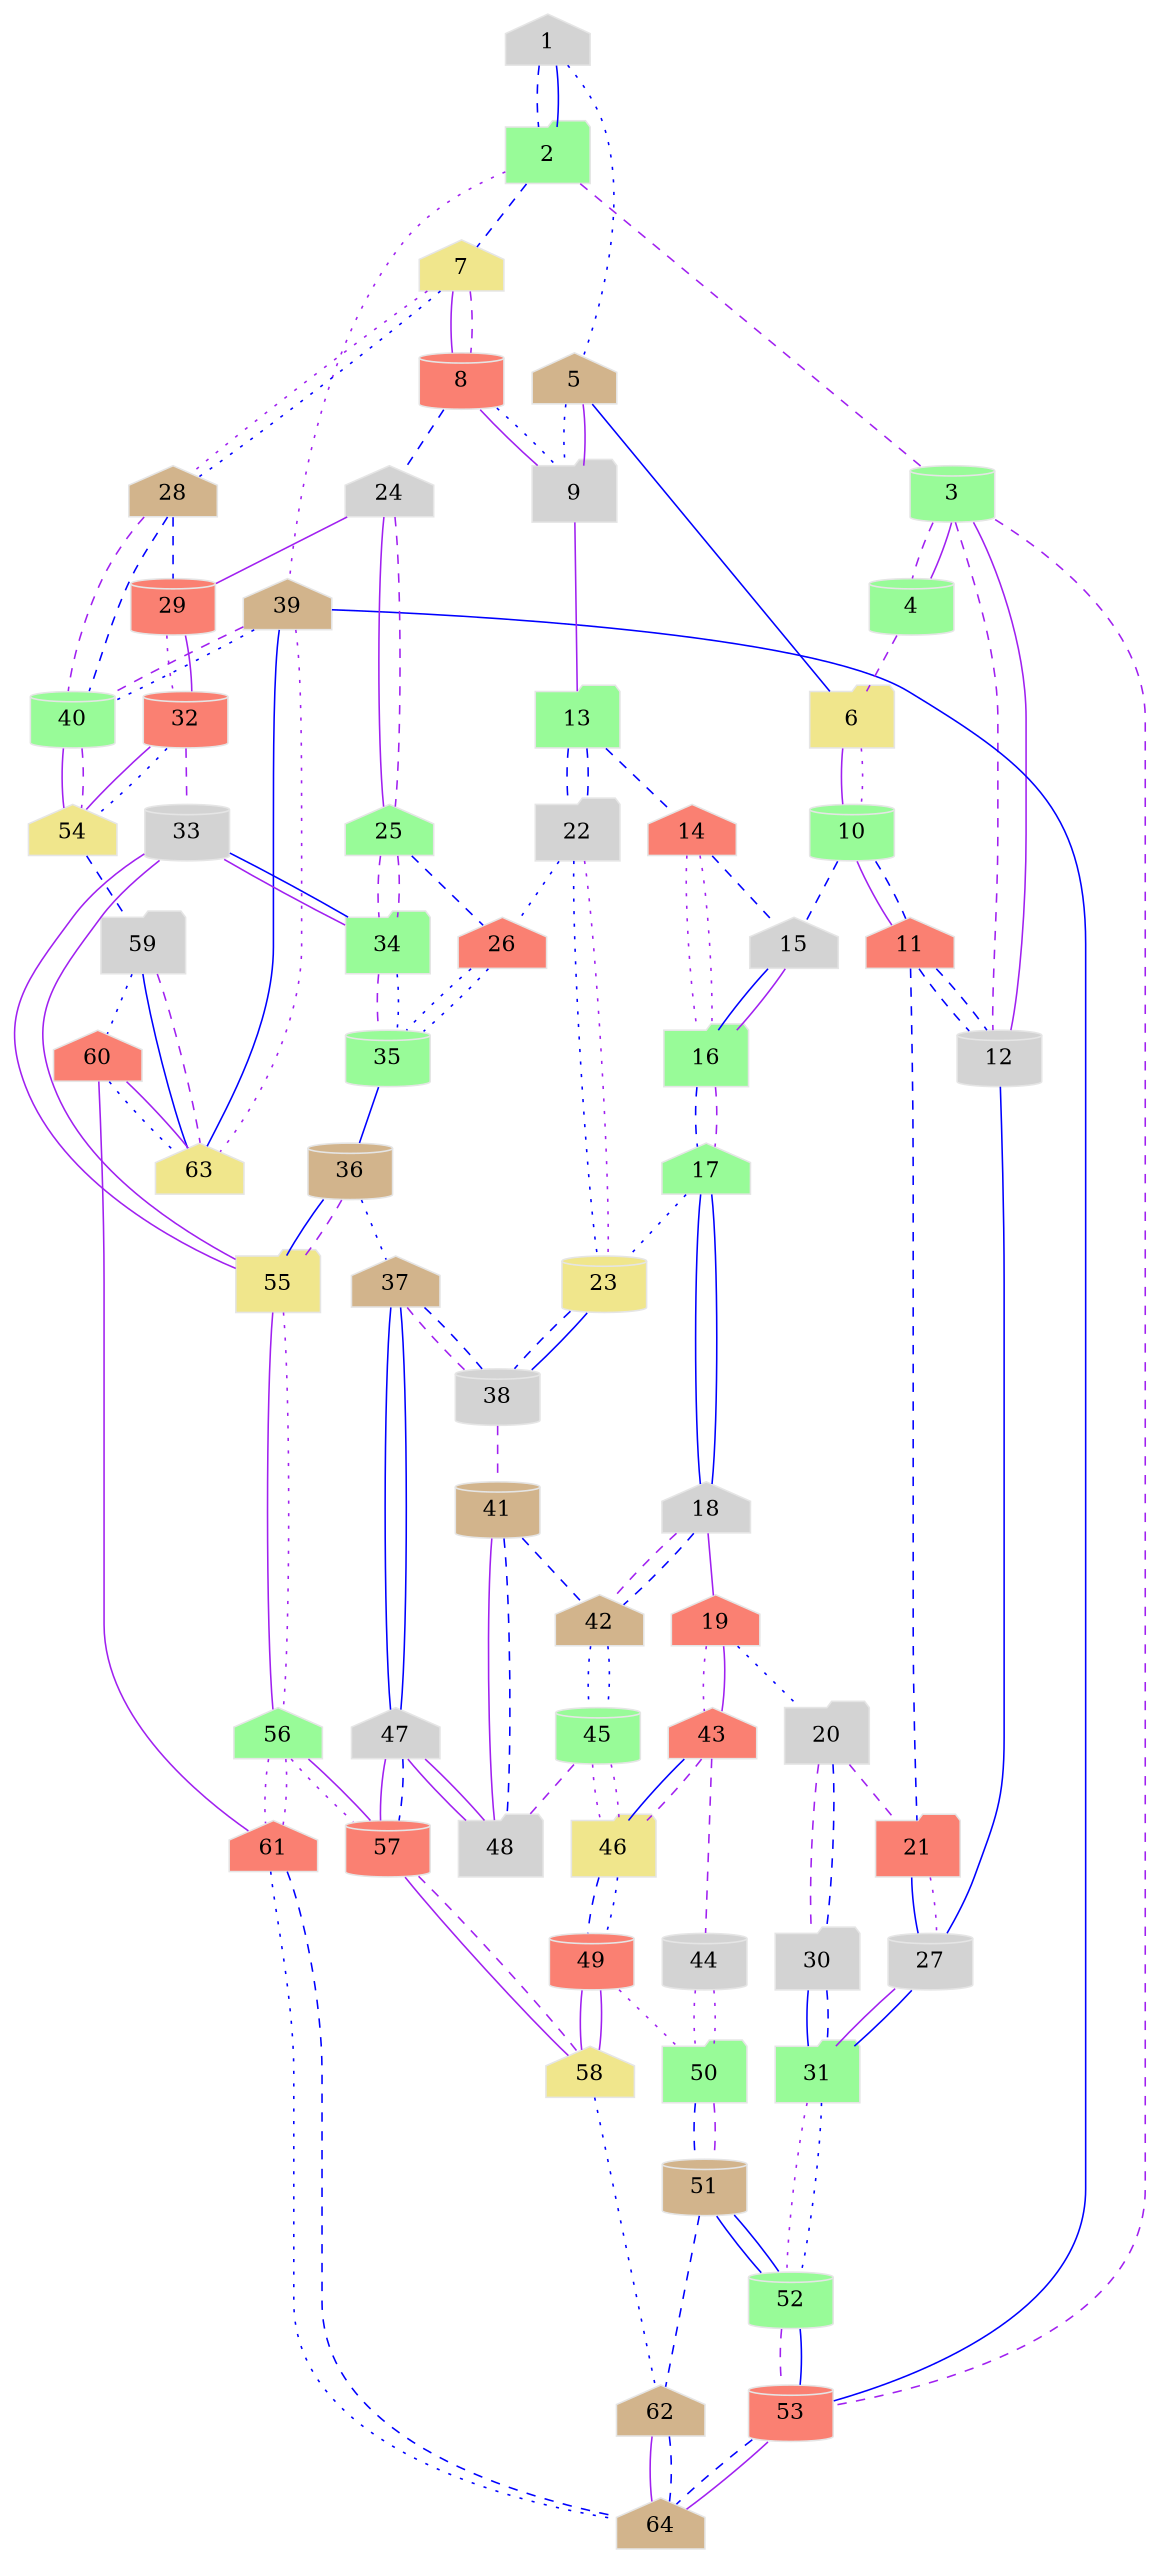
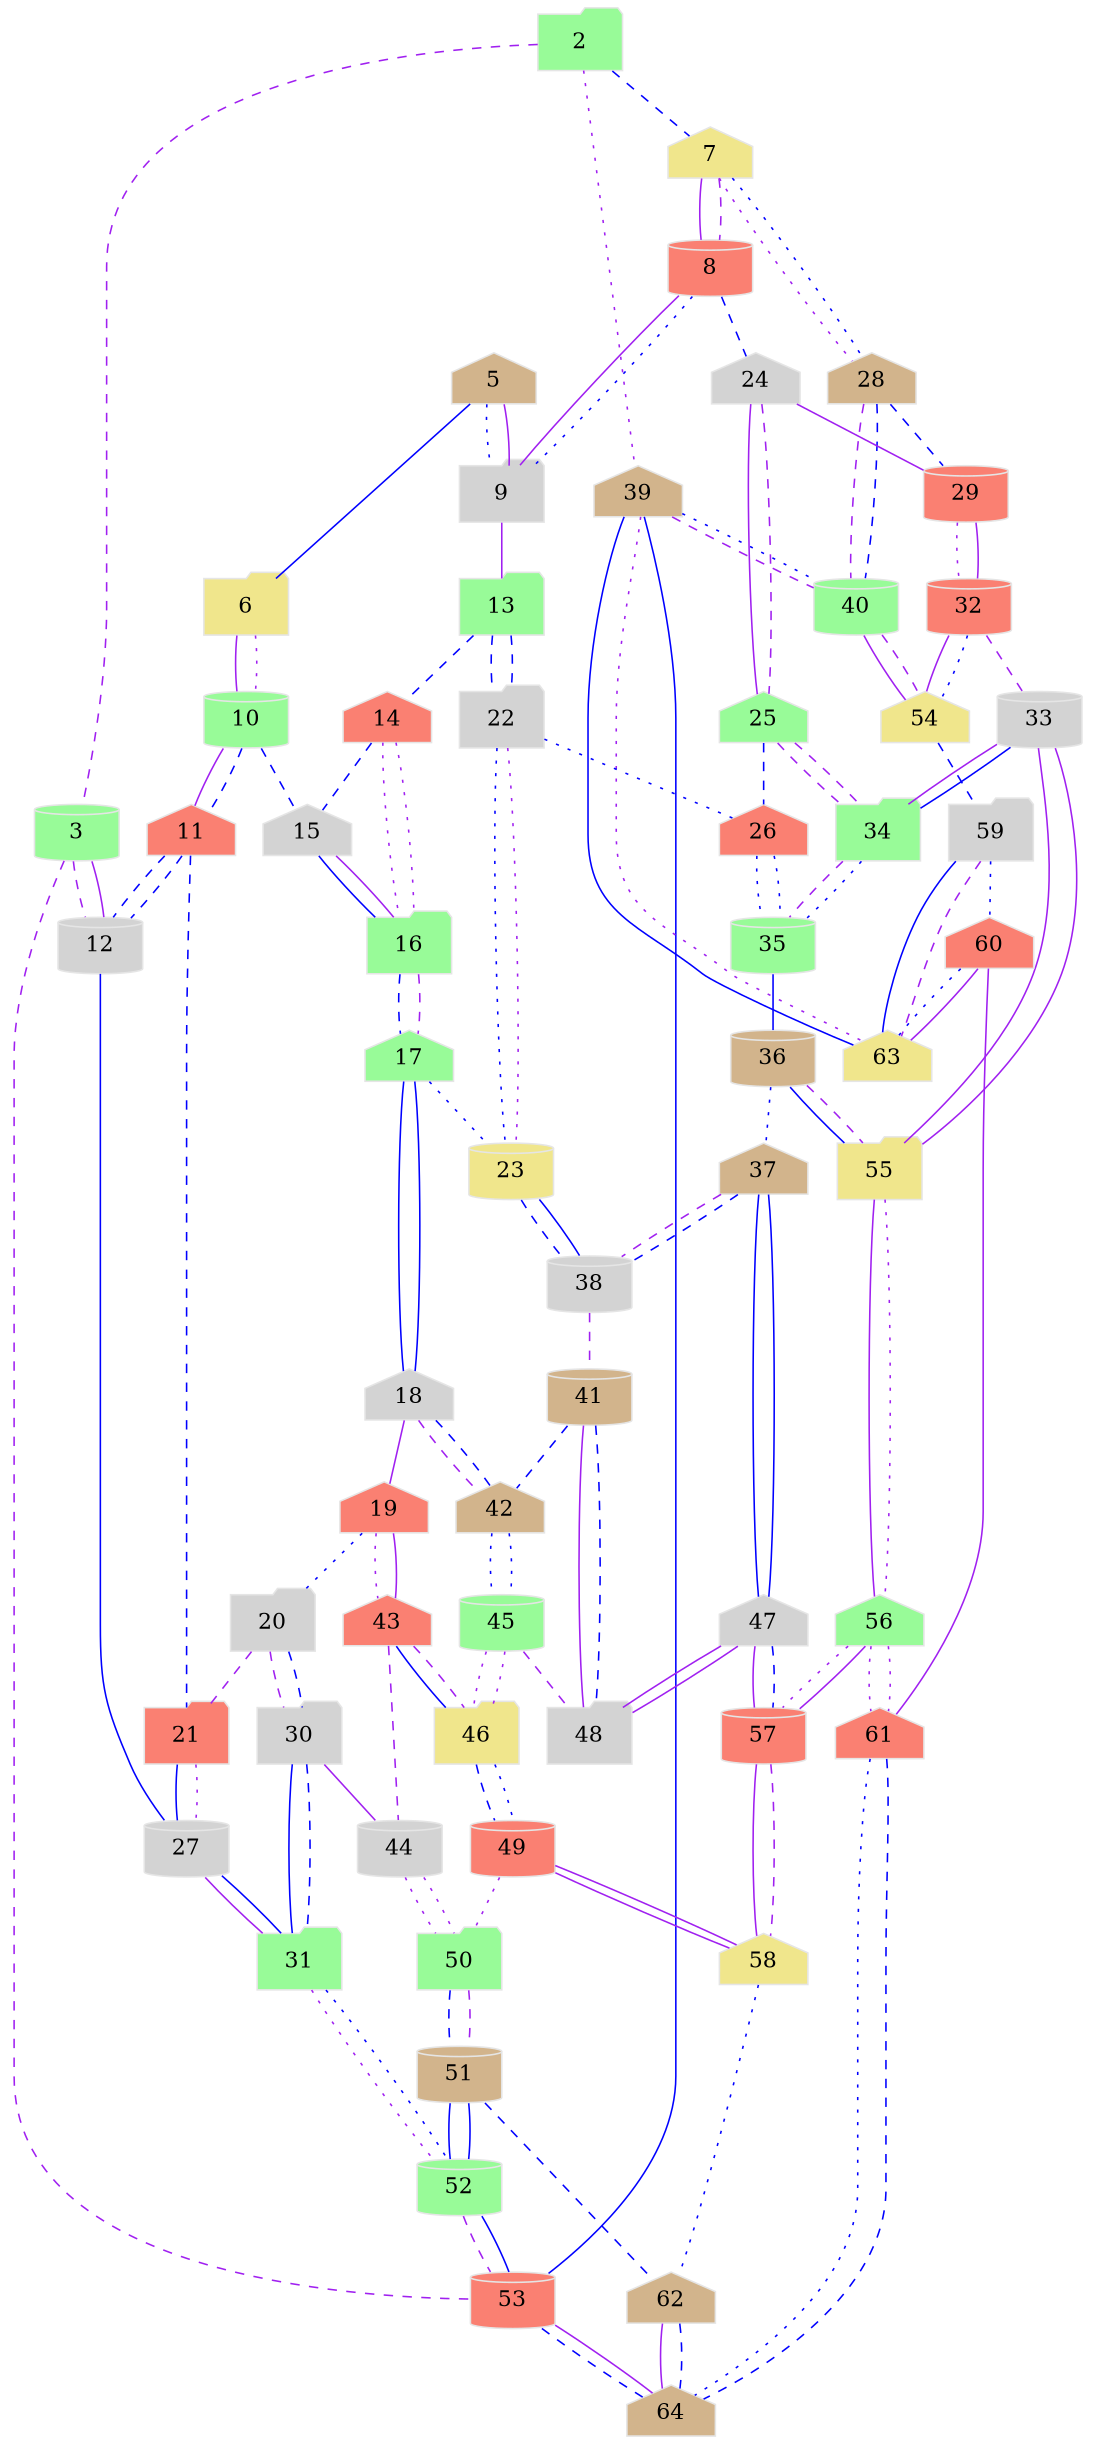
(548, 42) -> none
(912, 607) -> none
none -> (350, 1792)
